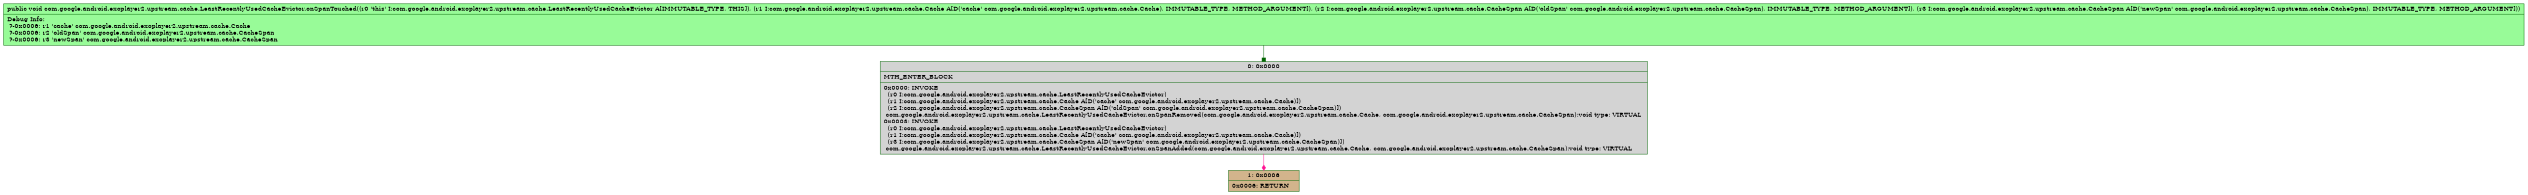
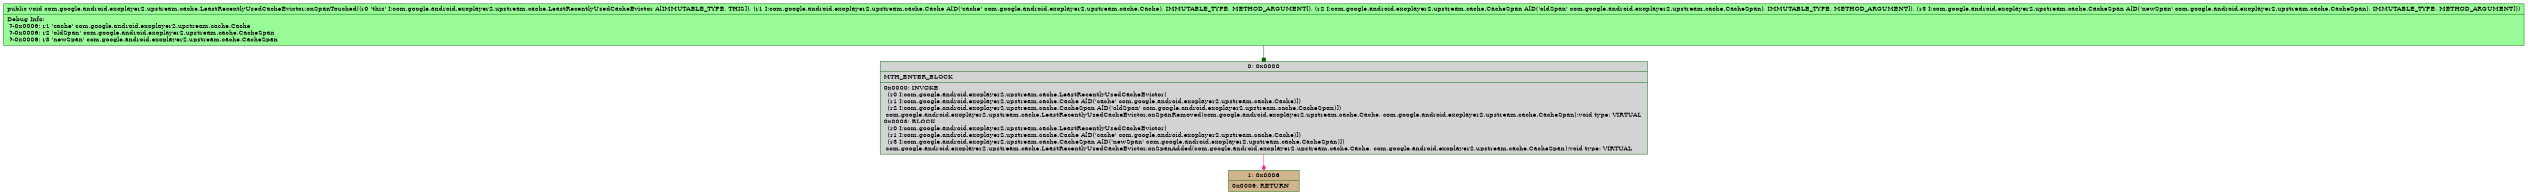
(913, 121) -> (912, 121)
